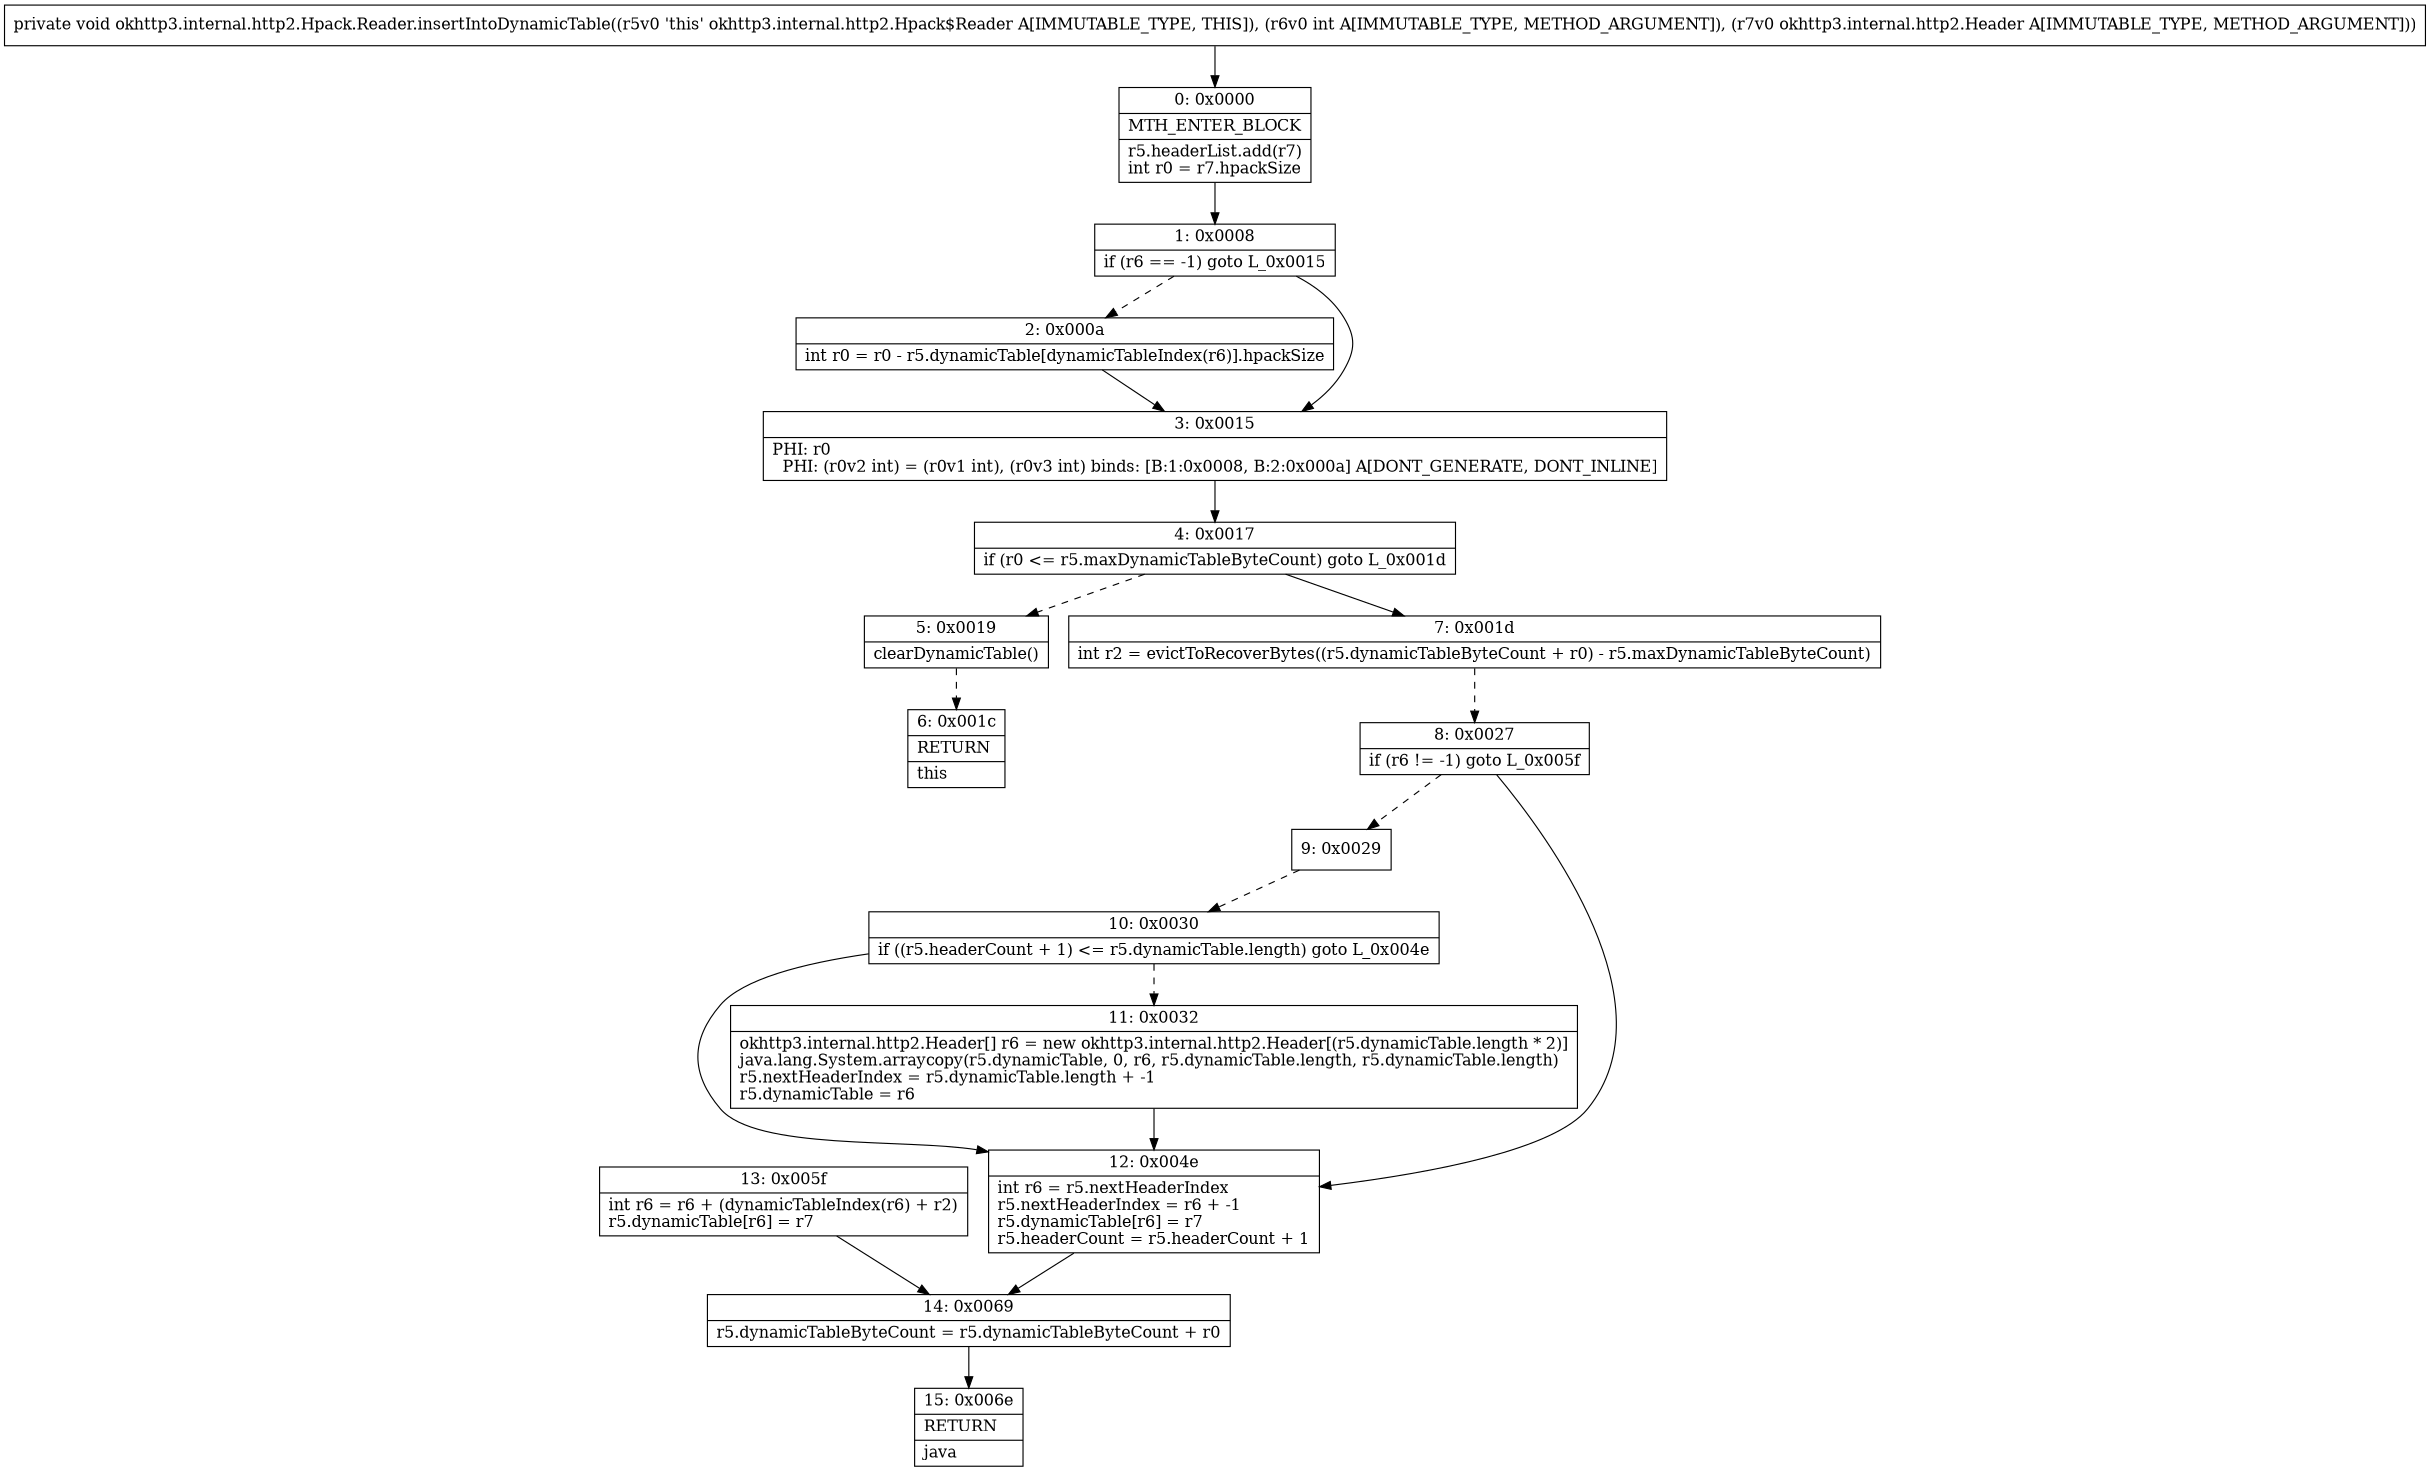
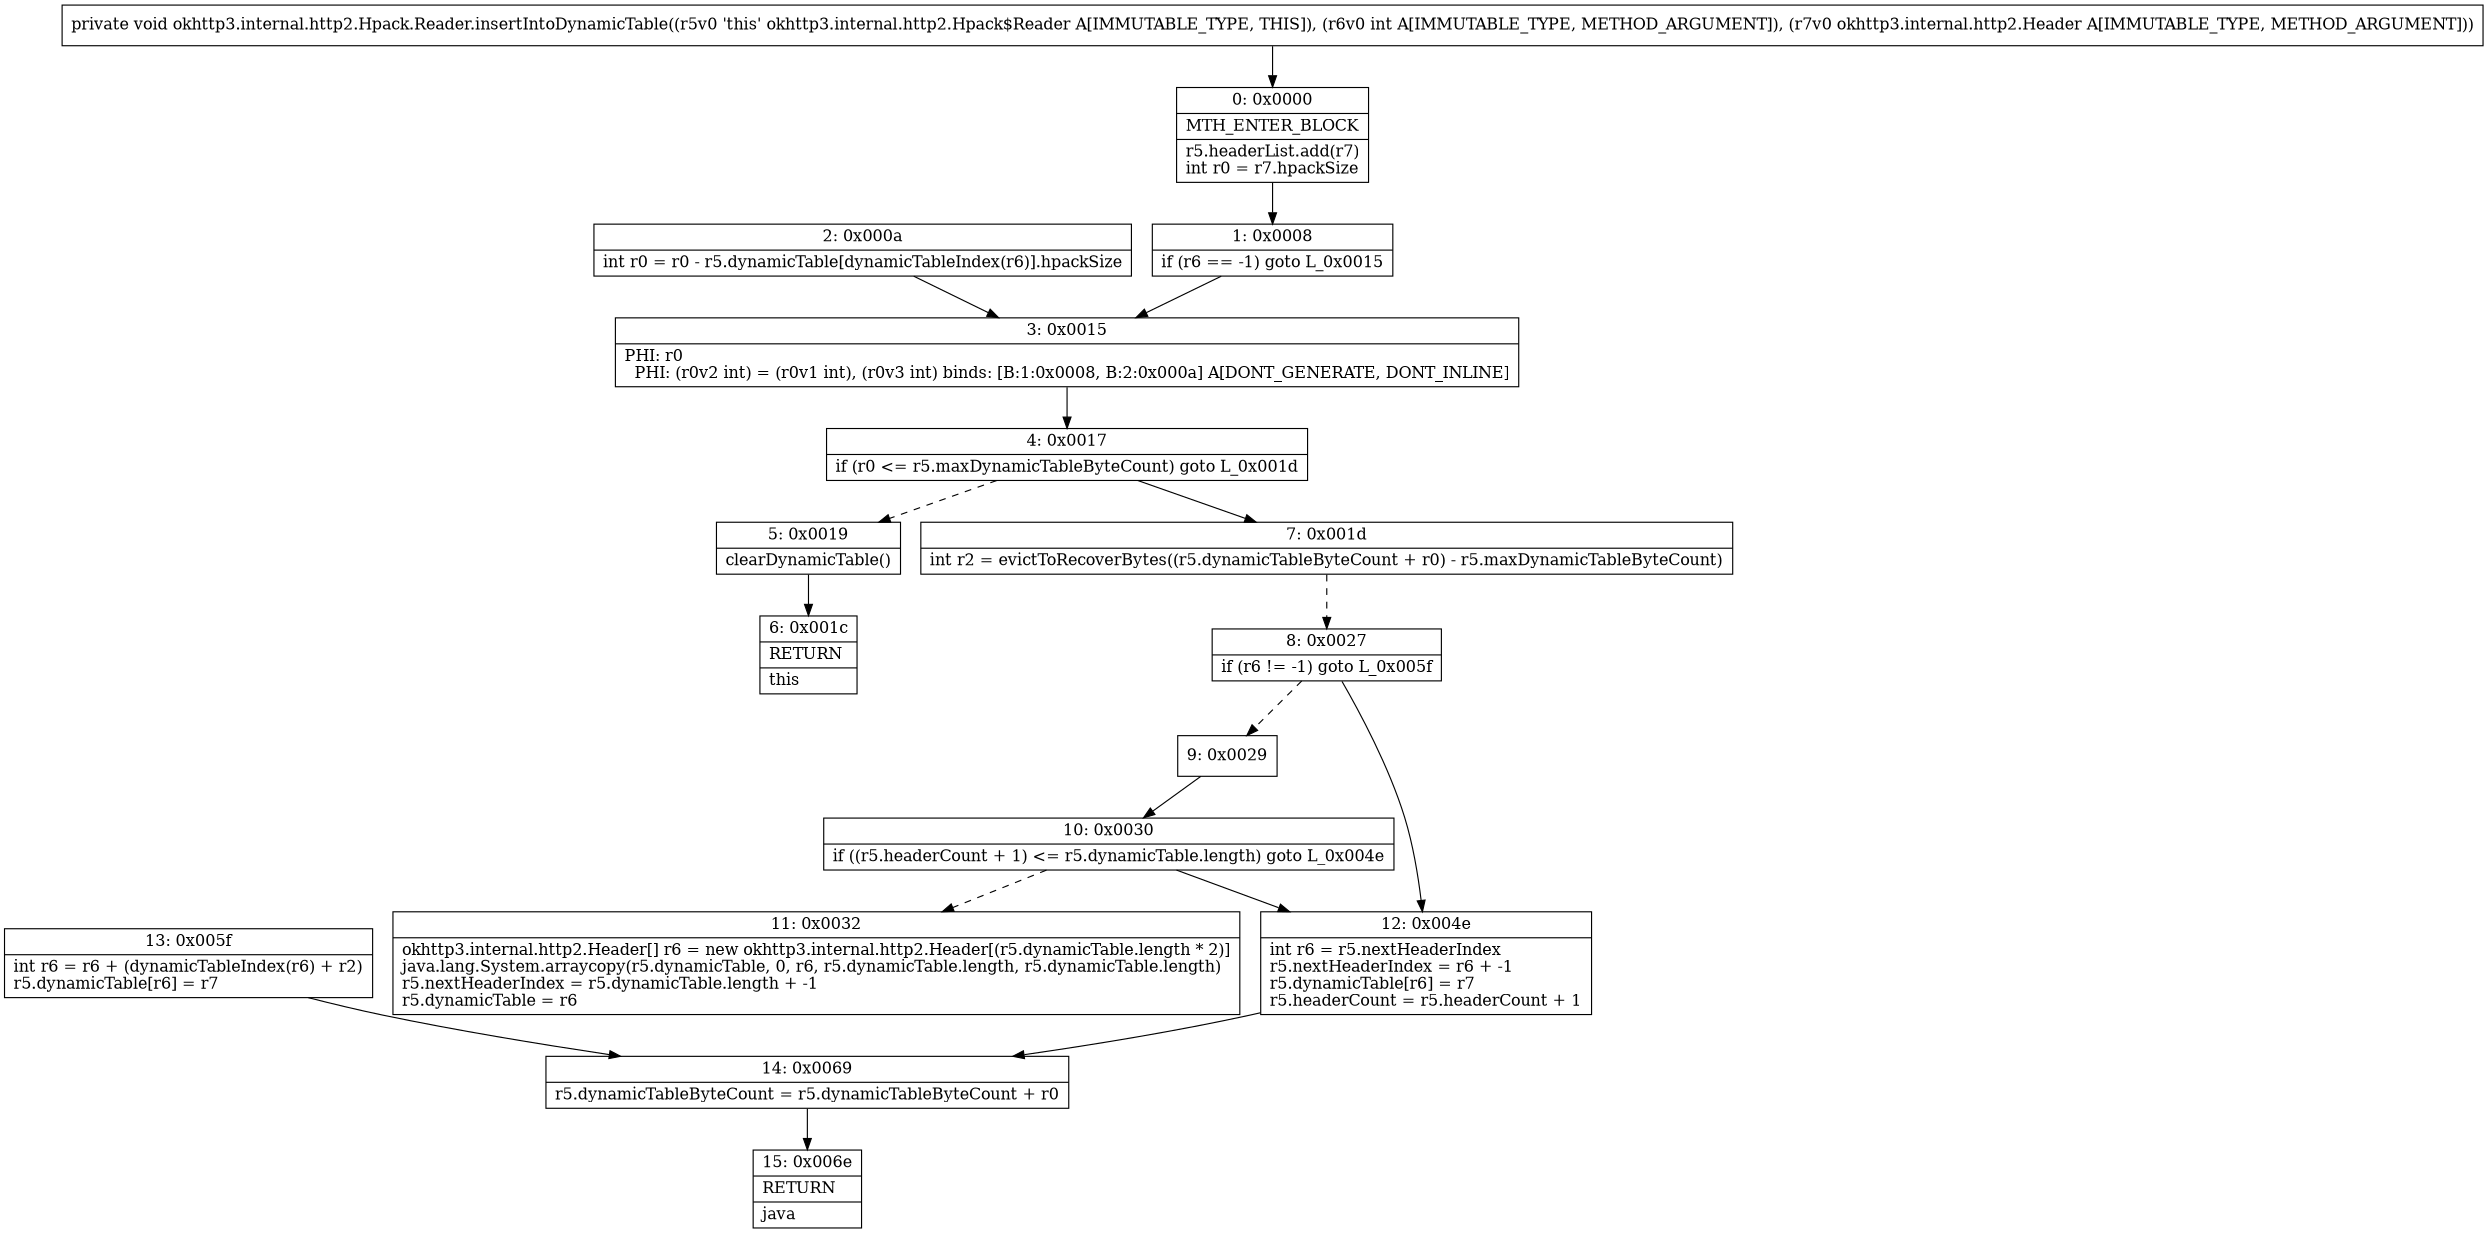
(1145, 294) -> none
(956, 683) -> (808, 589)
(1259, 889) -> (1177, 794)
(1154, 1123) -> none
